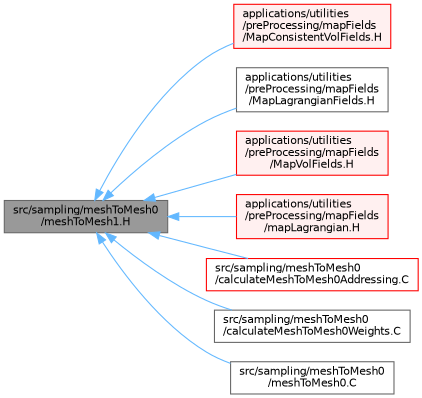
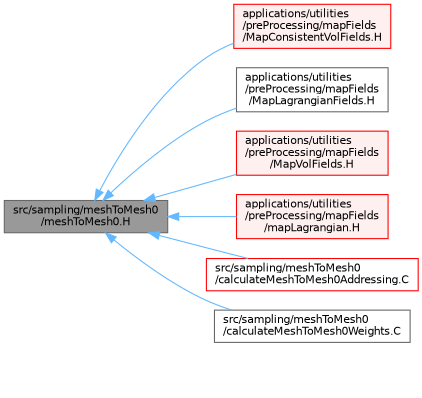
(86, 217) -> (86, 217)
(312, 378) -> none
